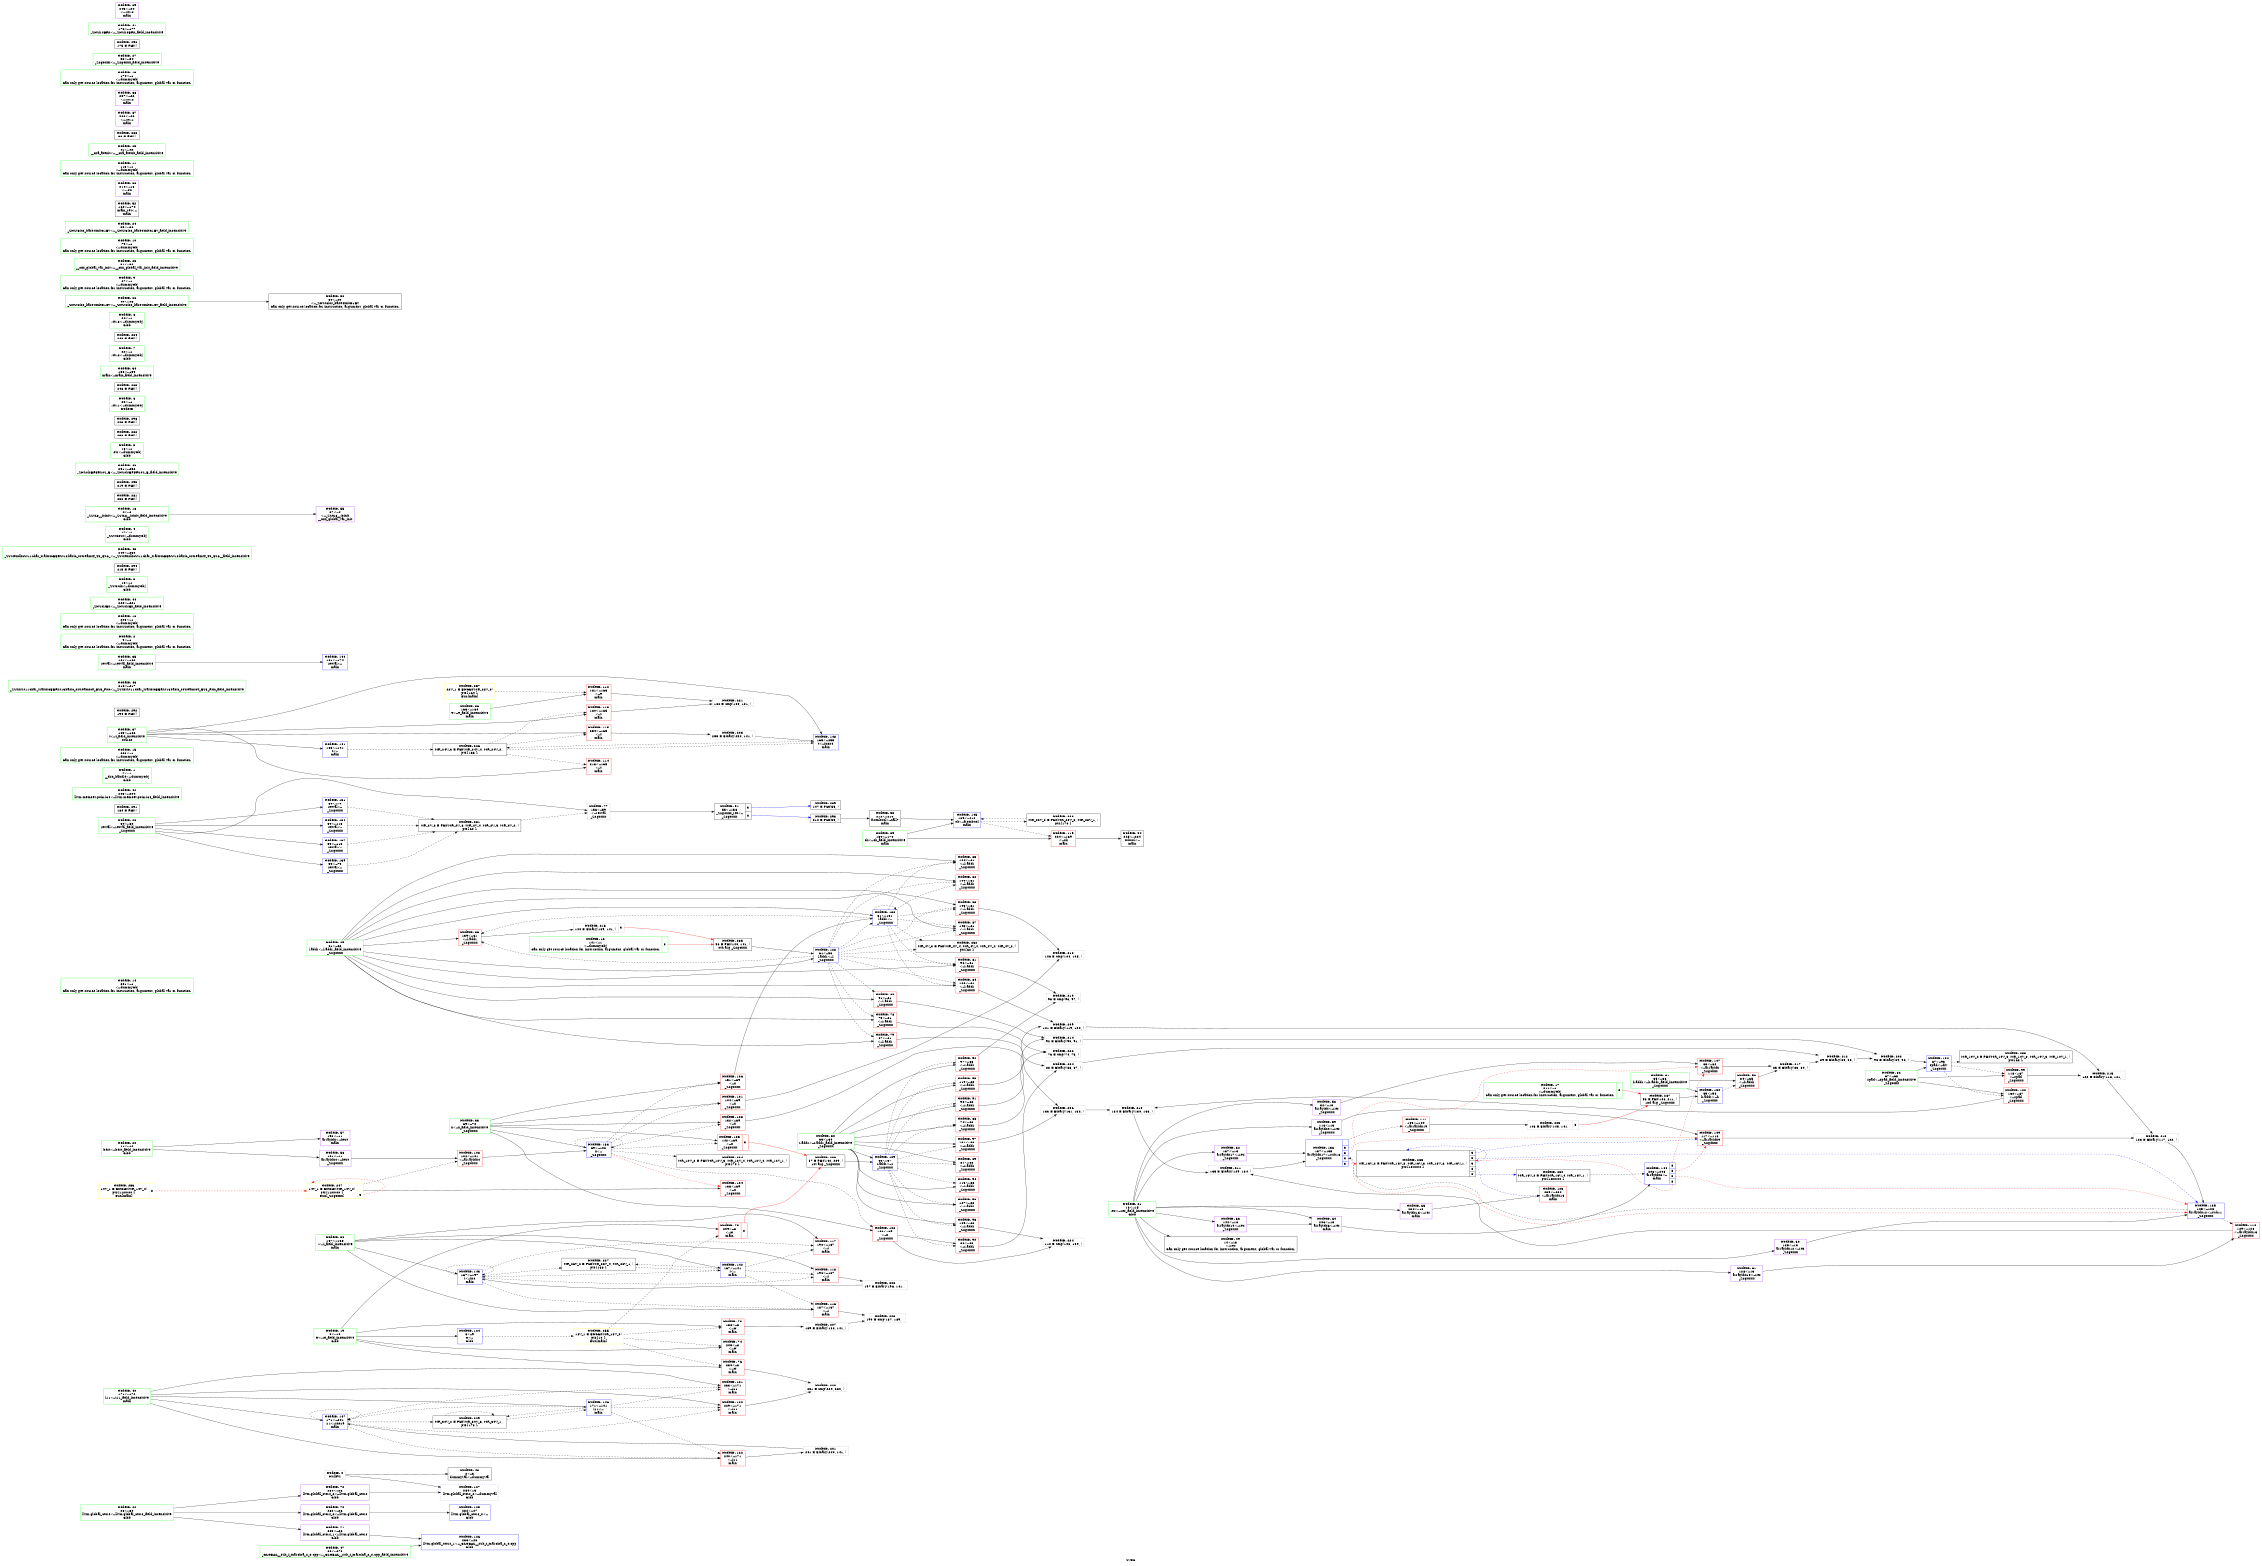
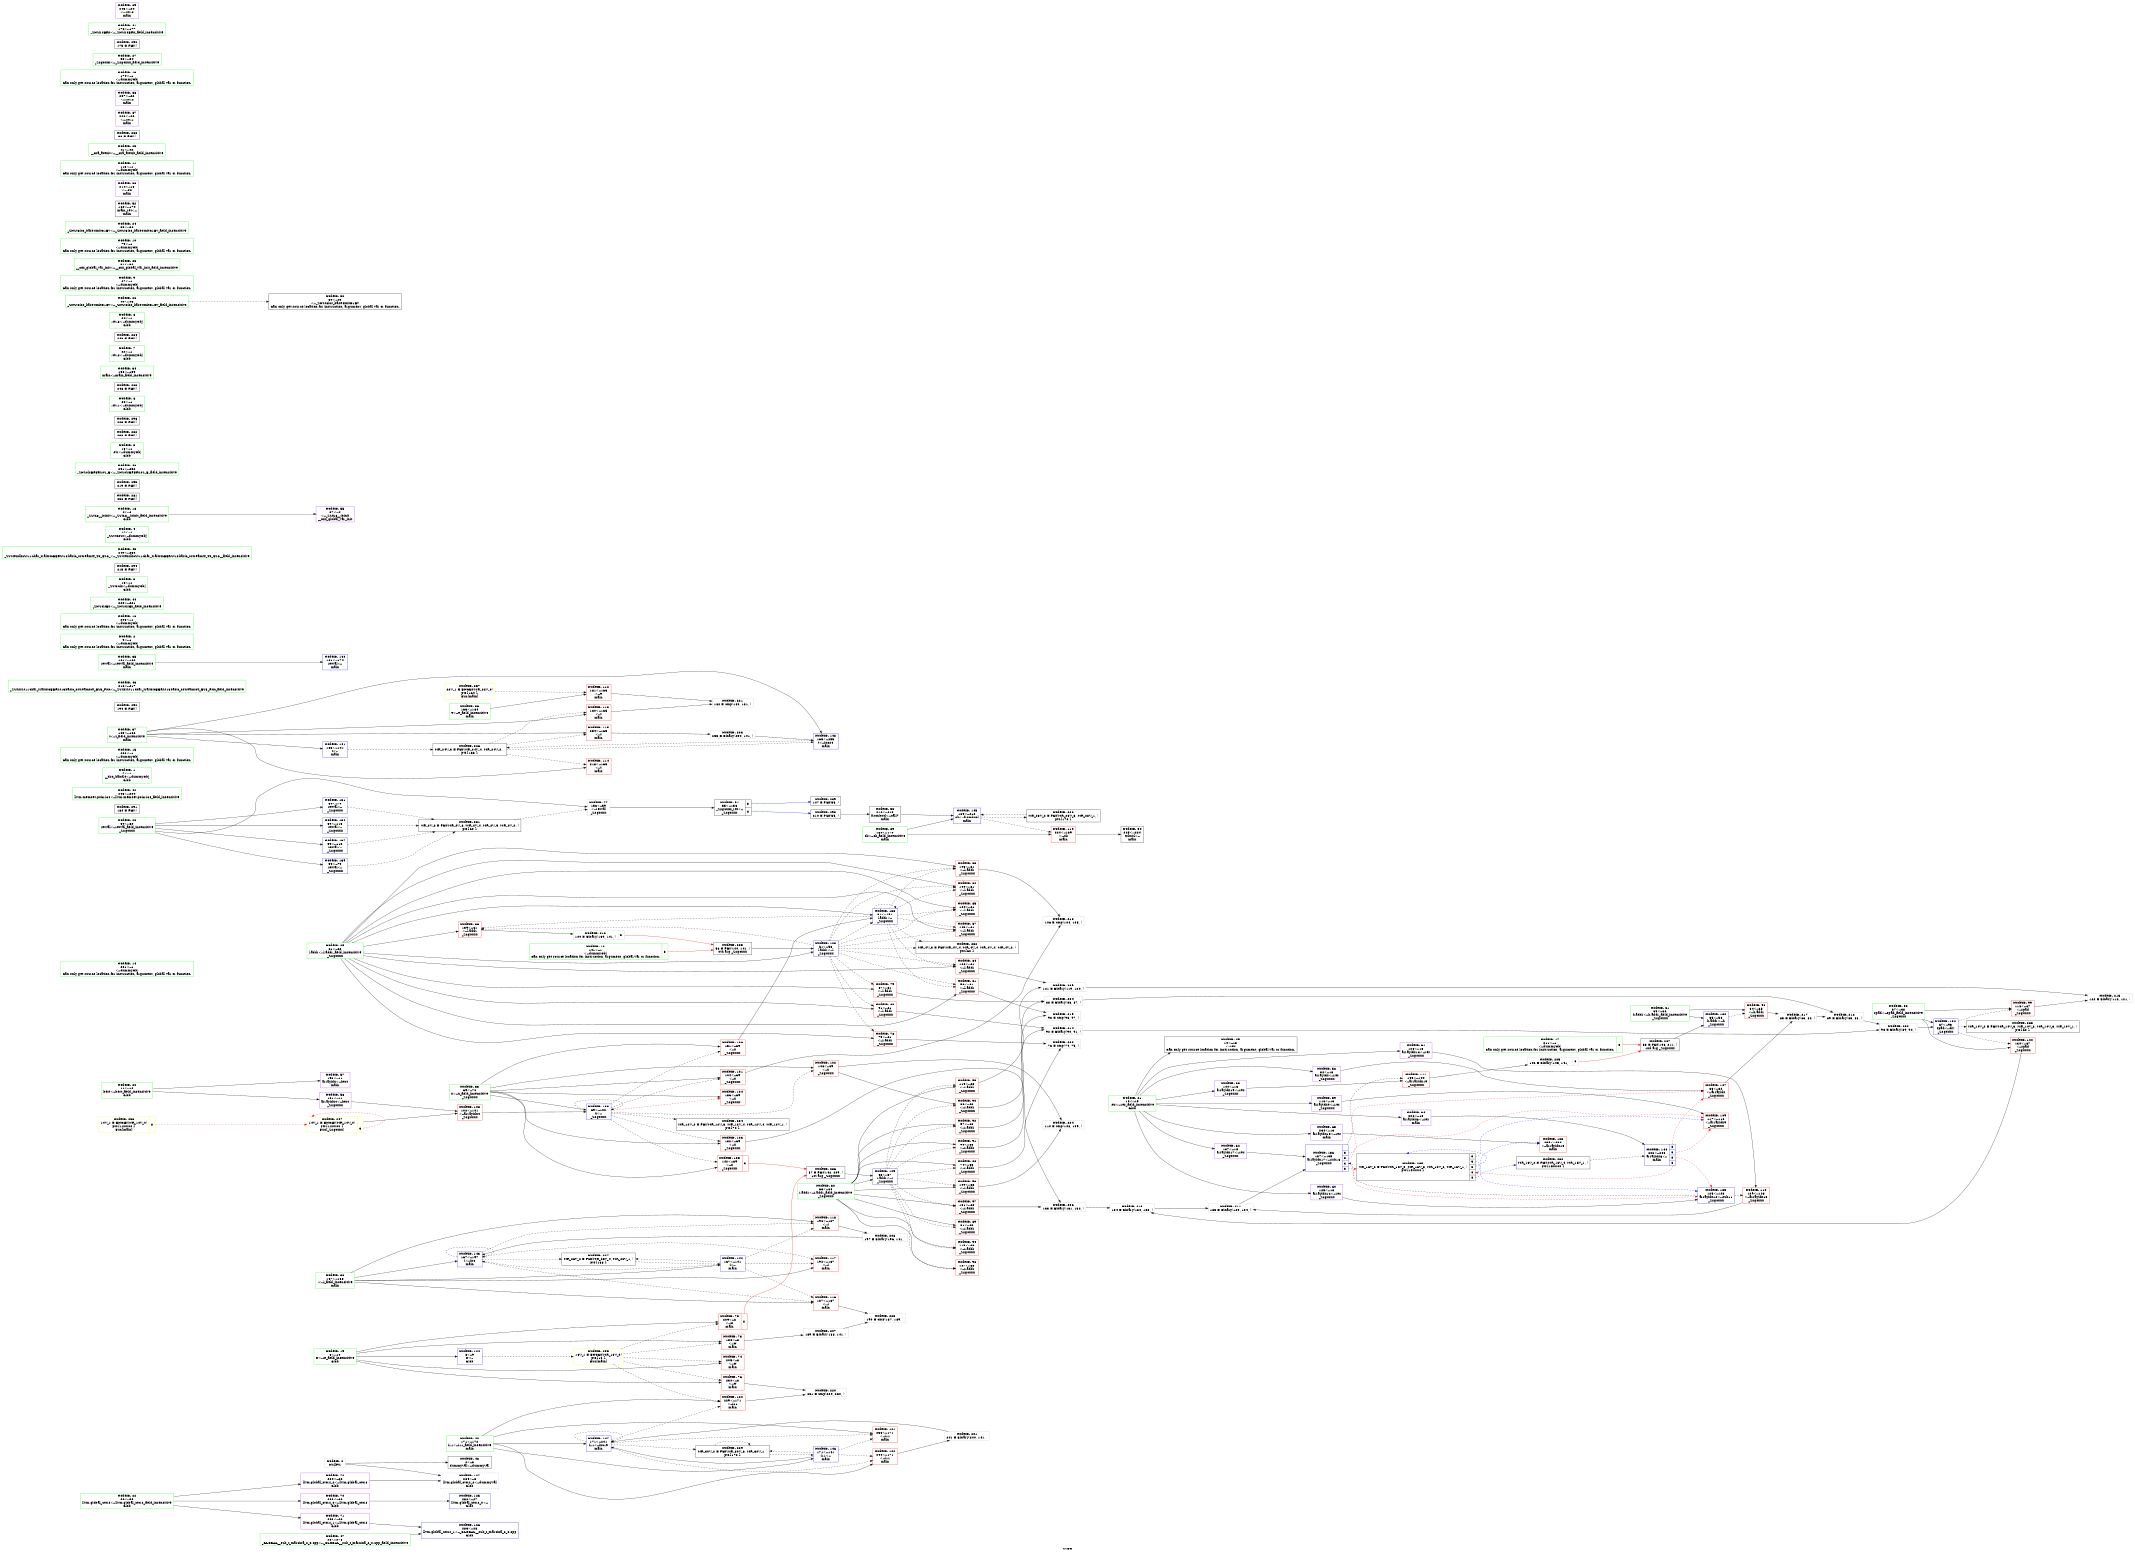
(228, 302) -> (228, 302)
(127, 409) -> (127, 409)
(127, 740) -> (127, 740)
(2156, 1138) -> none
(409, 1173) -> (409, 1118)
(541, 1190) -> (604, 1095)
(1278, 1224) -> (1324, 1085)
(468, 1407) -> (713, 1463)
(664, 1408) -> (664, 1388)
